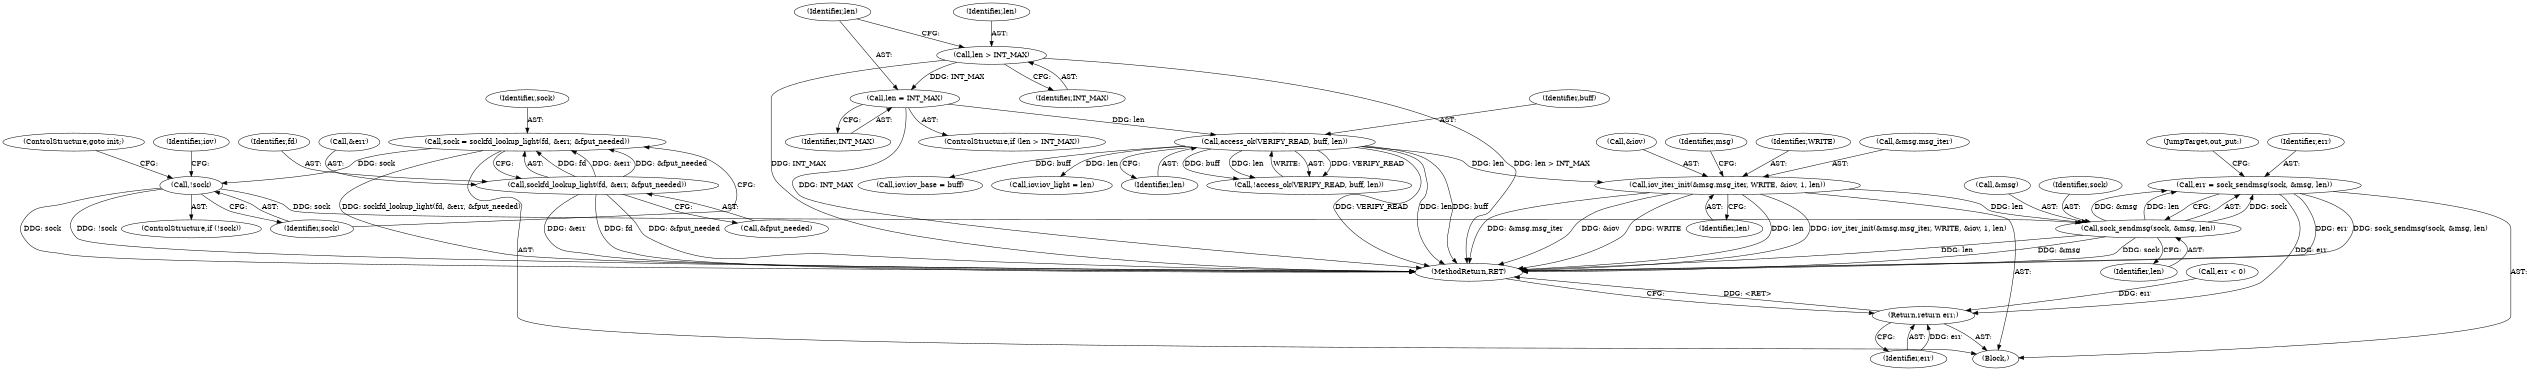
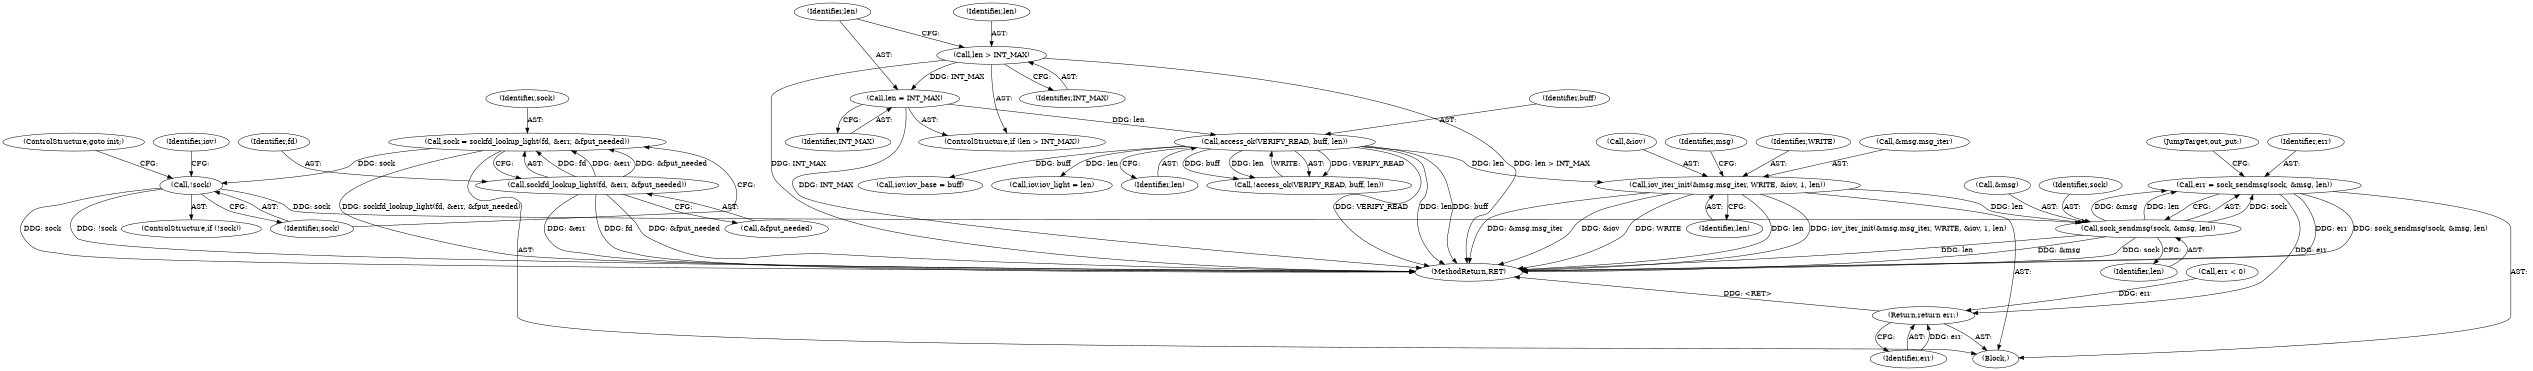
none -> (994, 97)
(349, 142) -> none
(1687, 301) -> none
